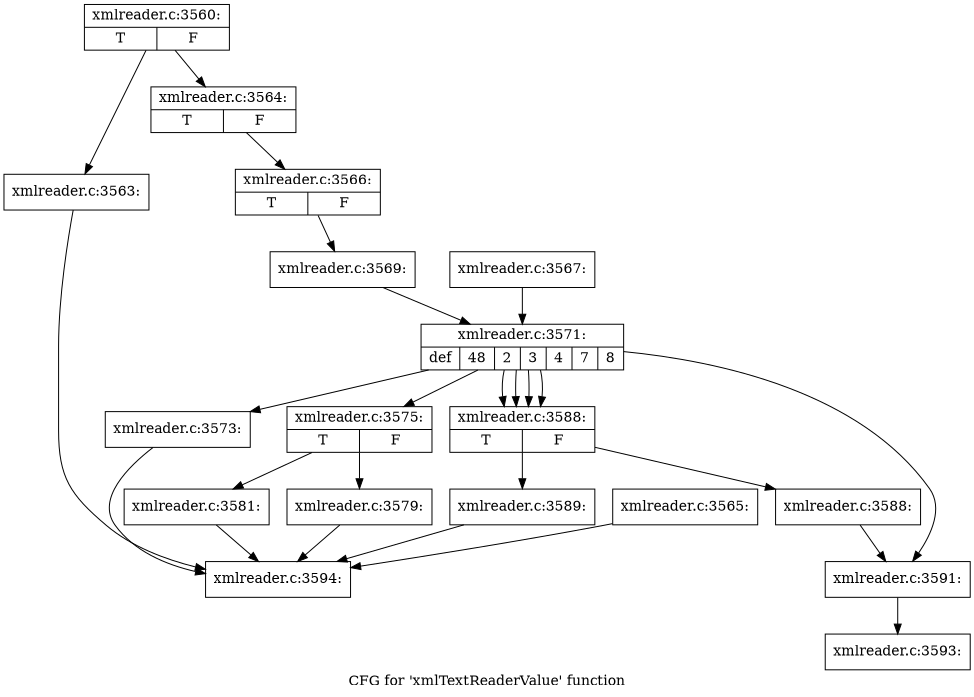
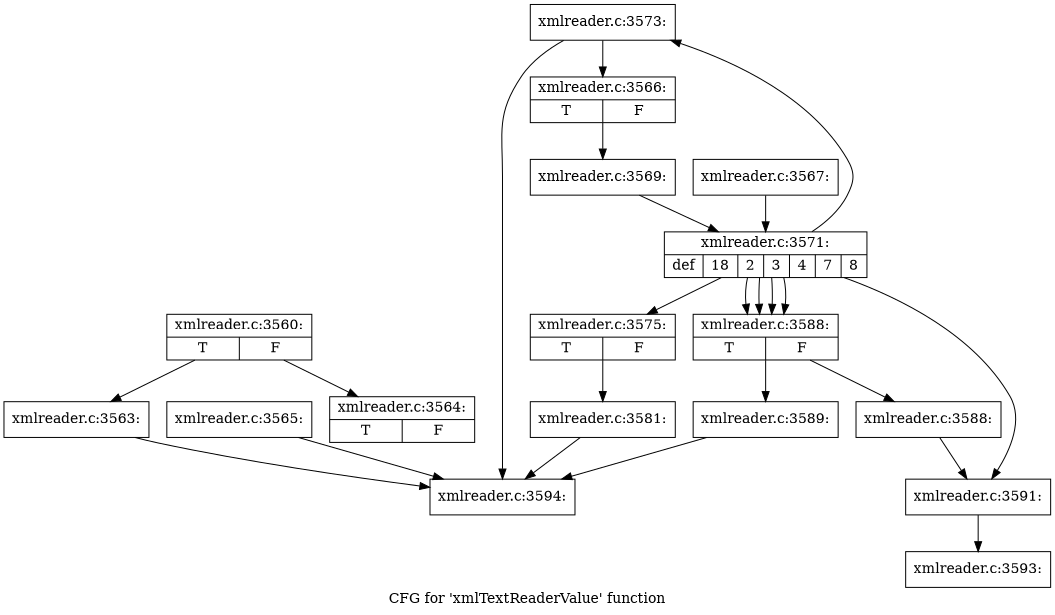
(262, 148) -> (603, 54)
(477, 358) -> (720, 266)
(359, 507) -> none
